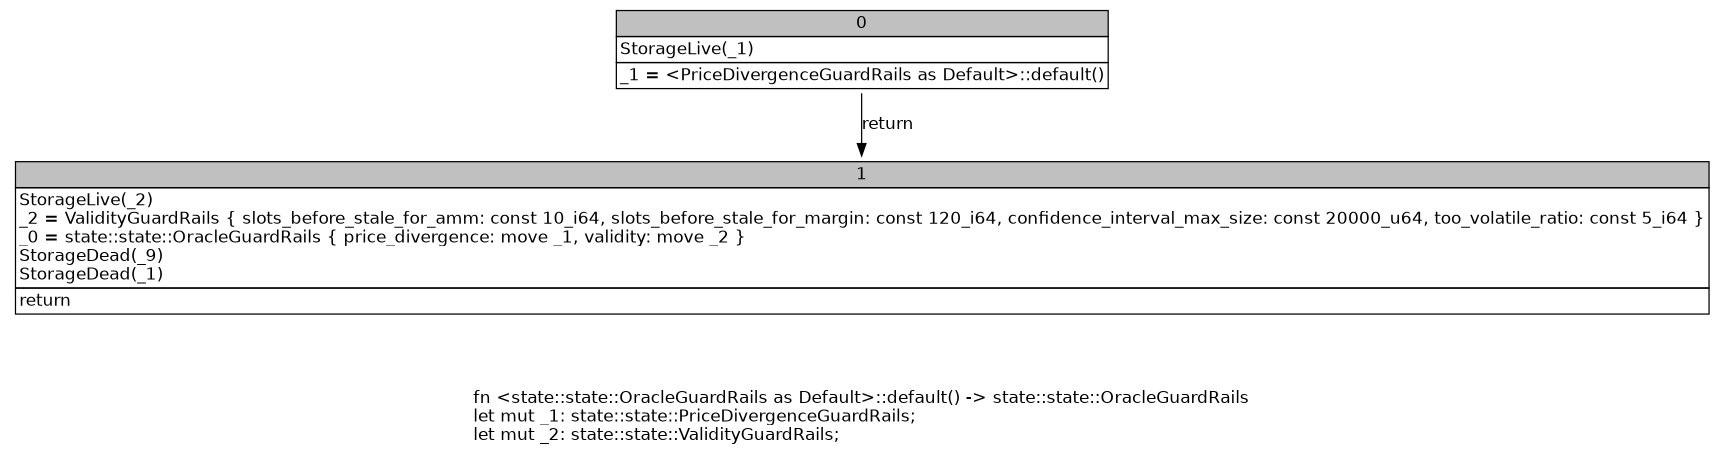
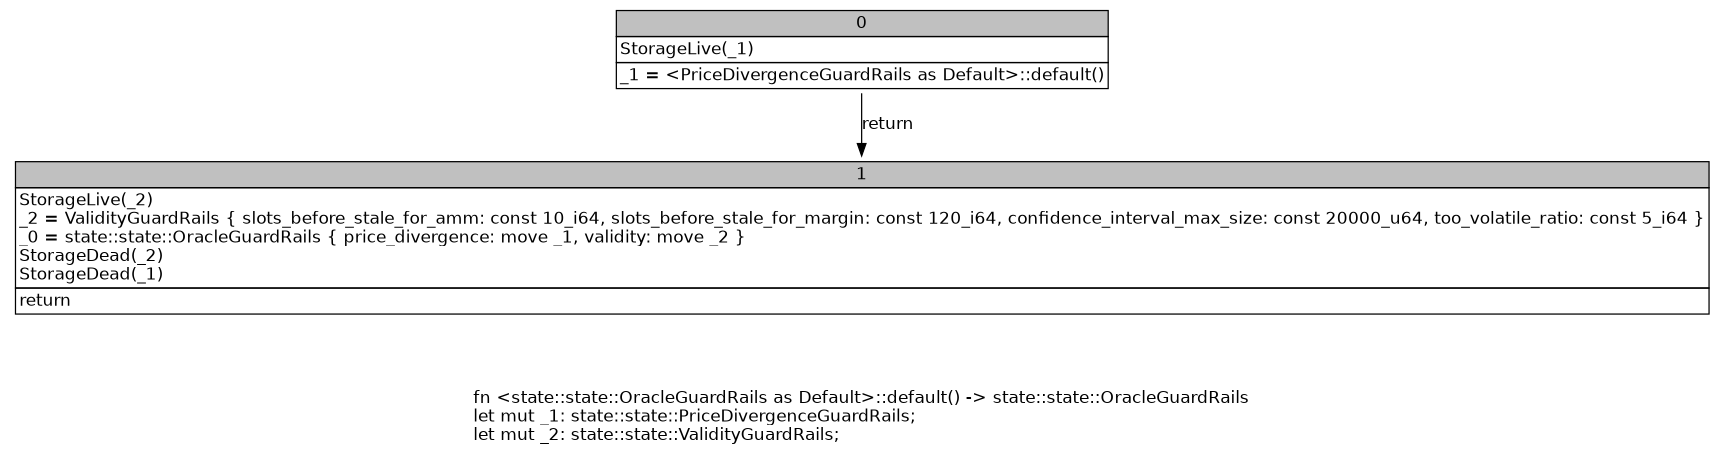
(92, 256) -> (92, 256)
